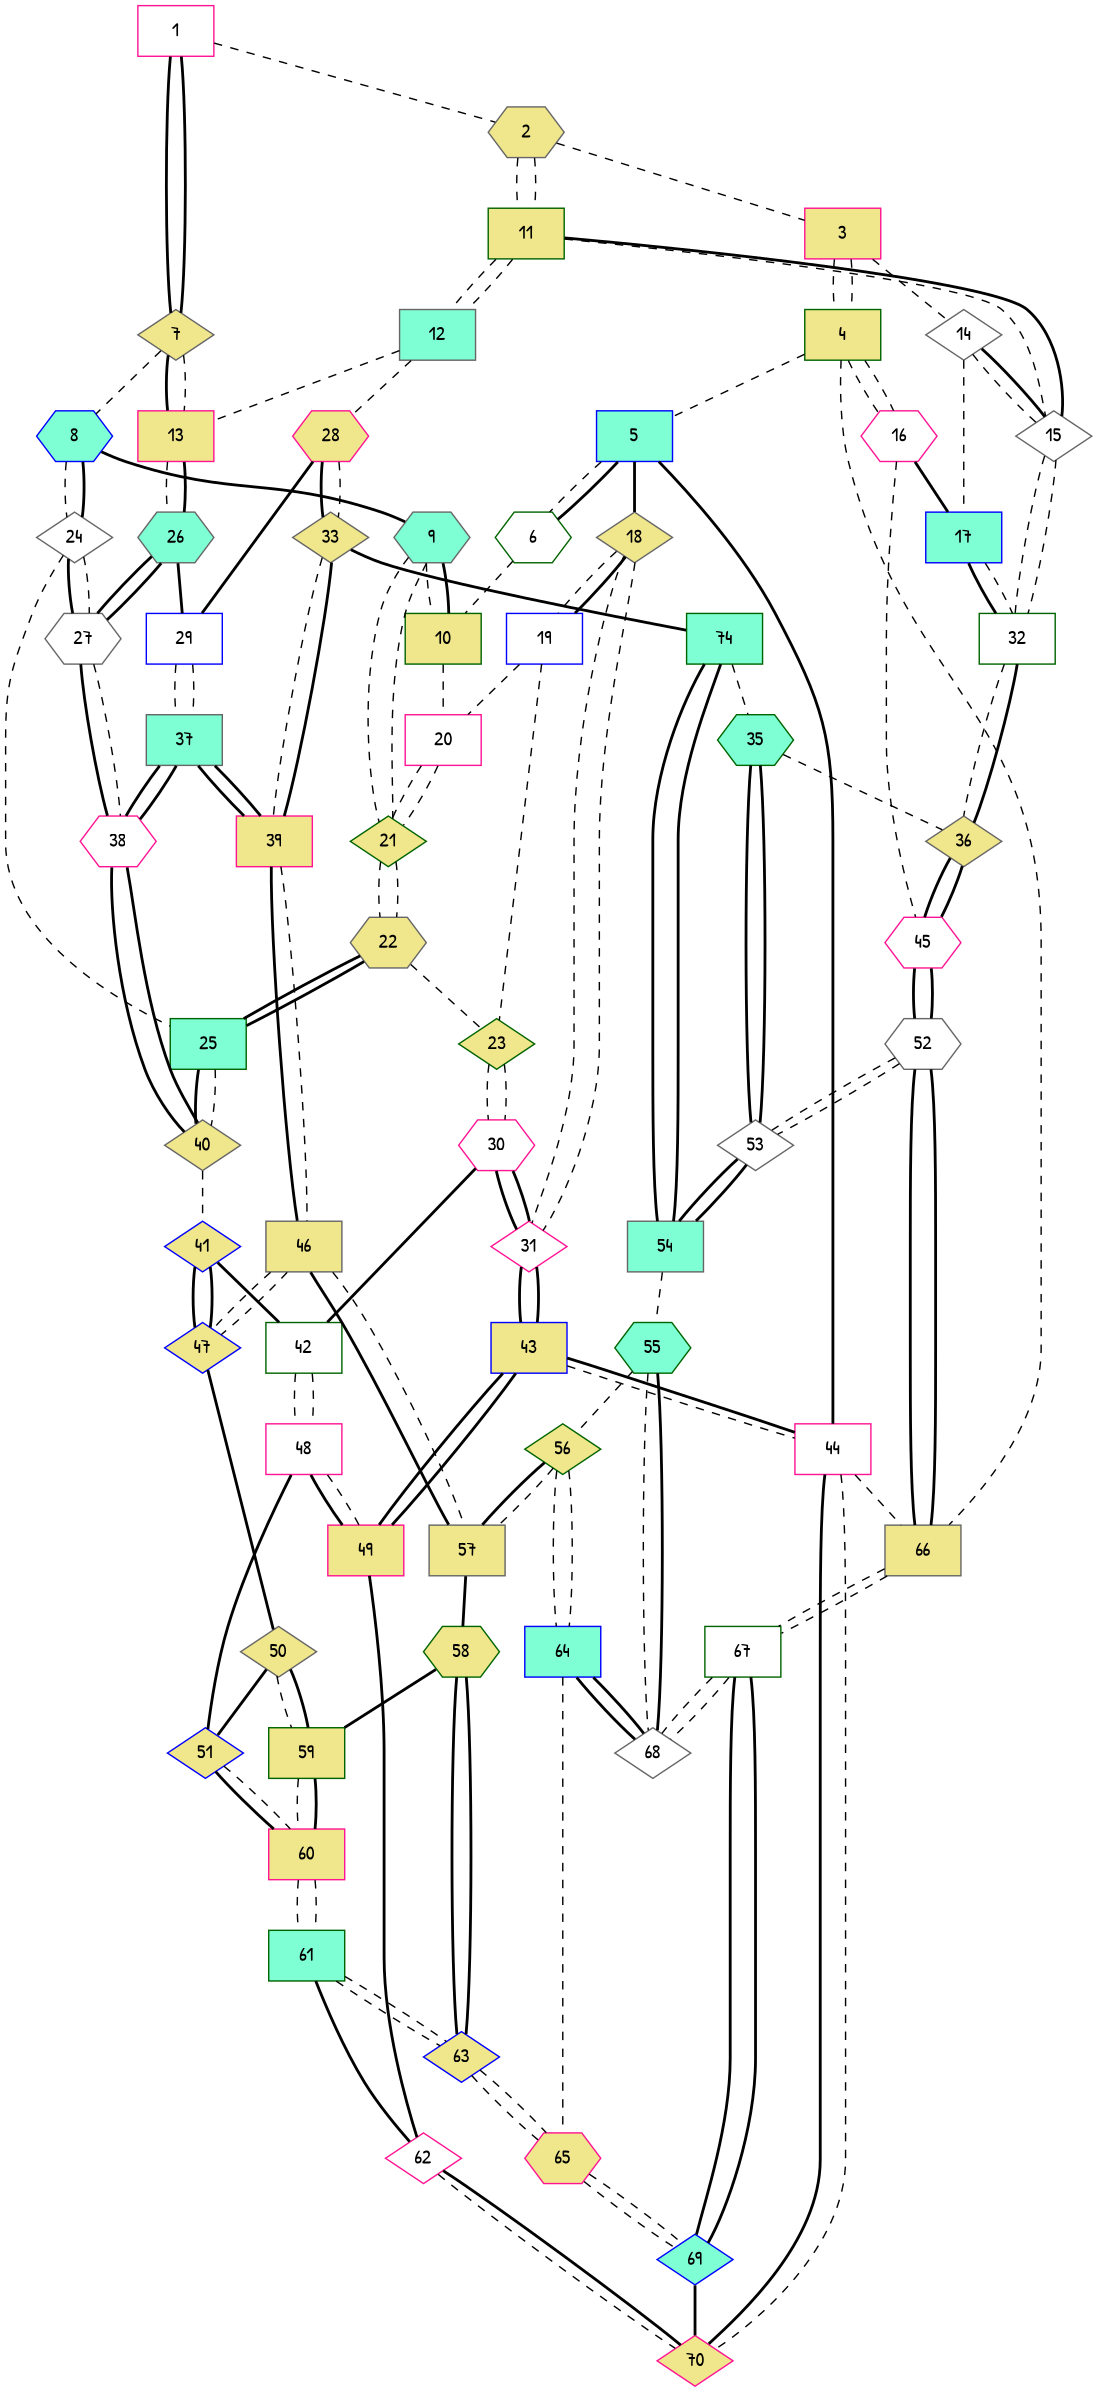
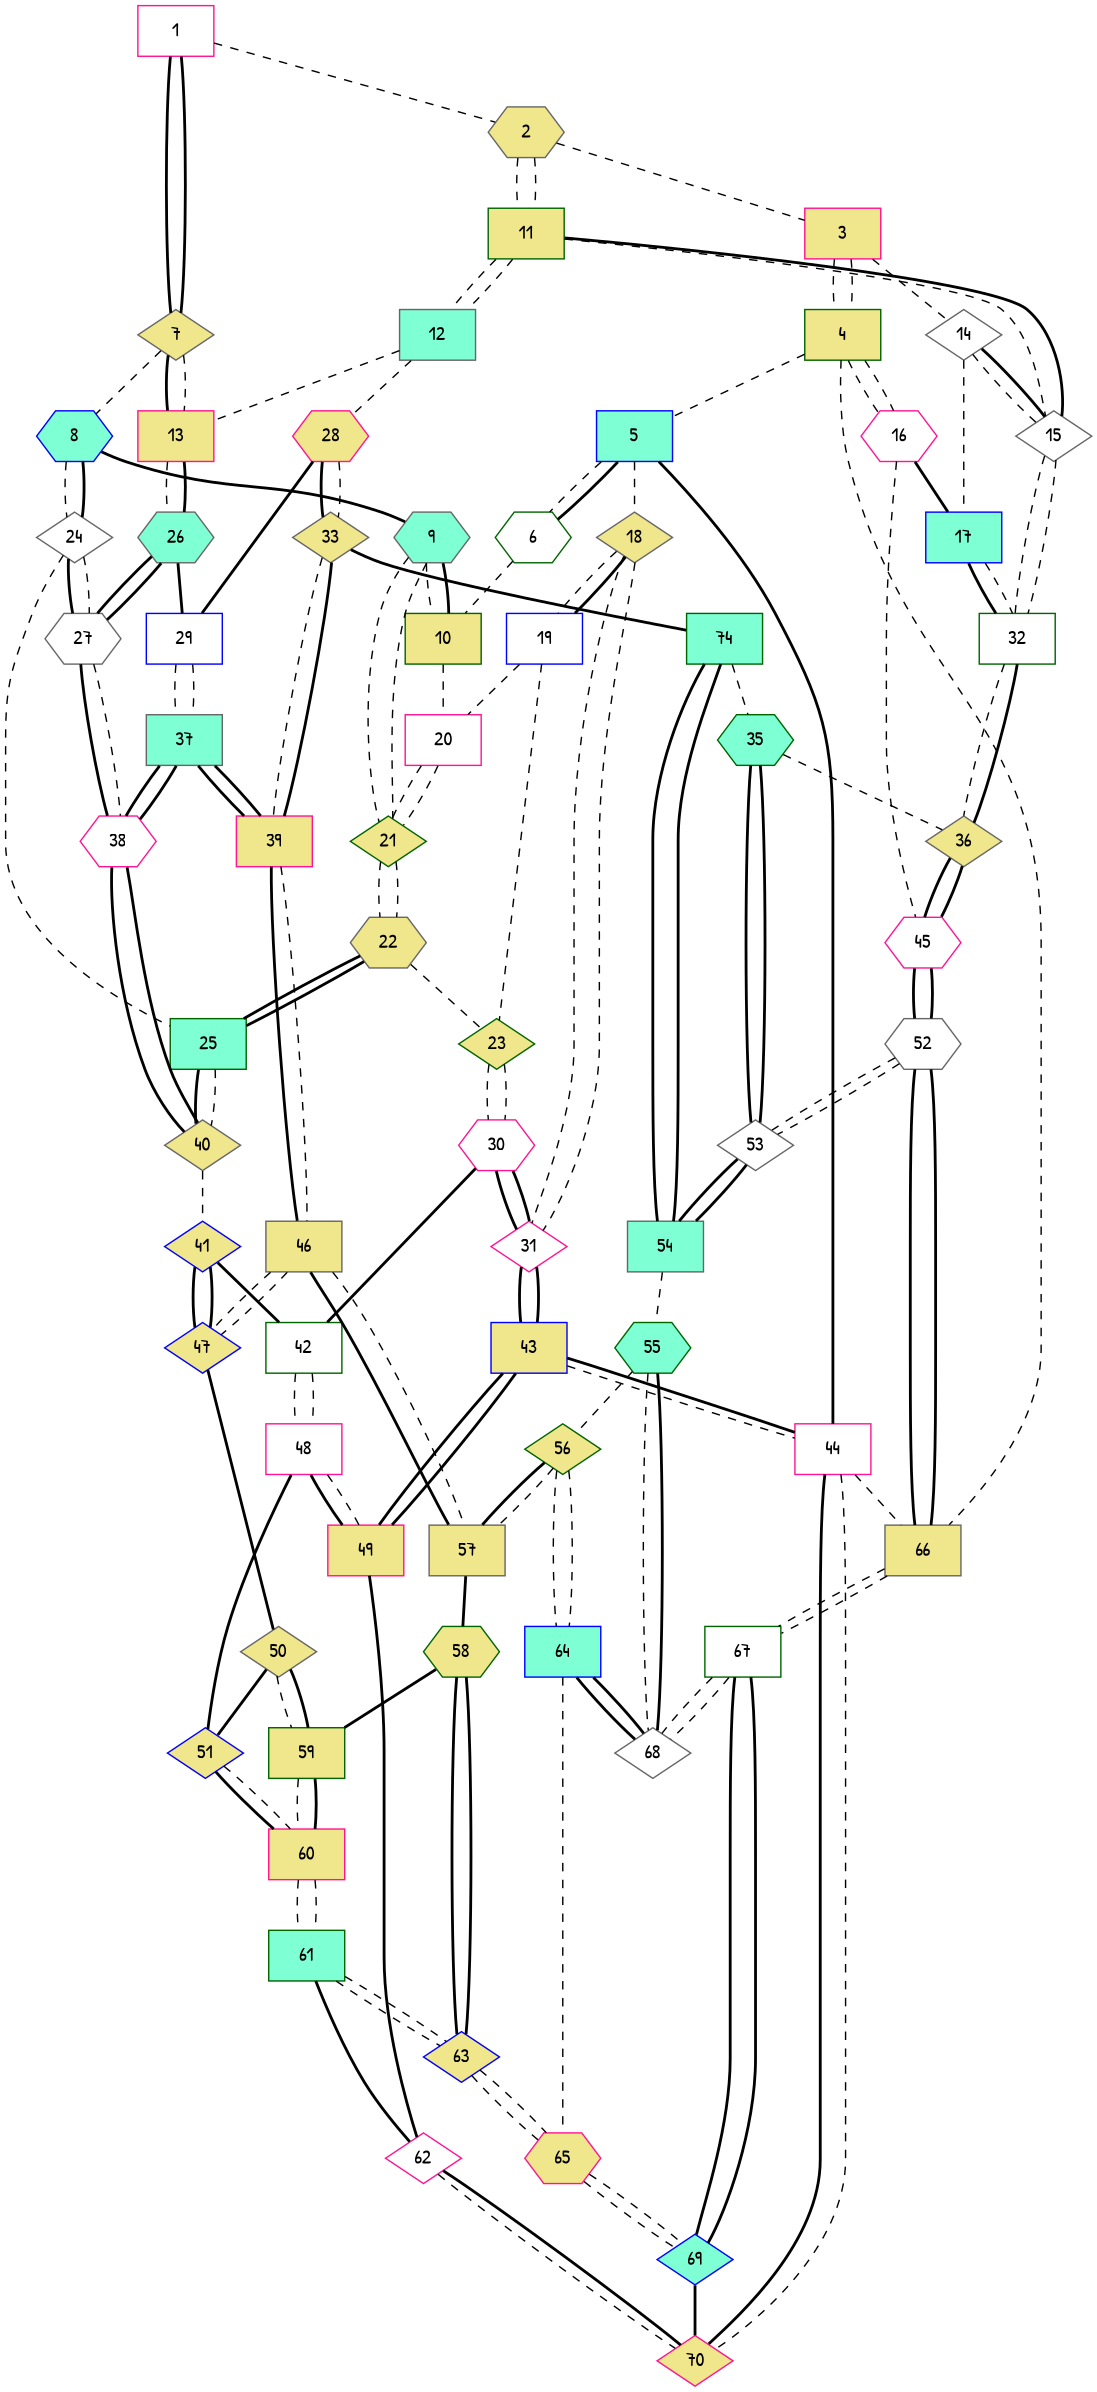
(635, 487) -> (635, 487)
